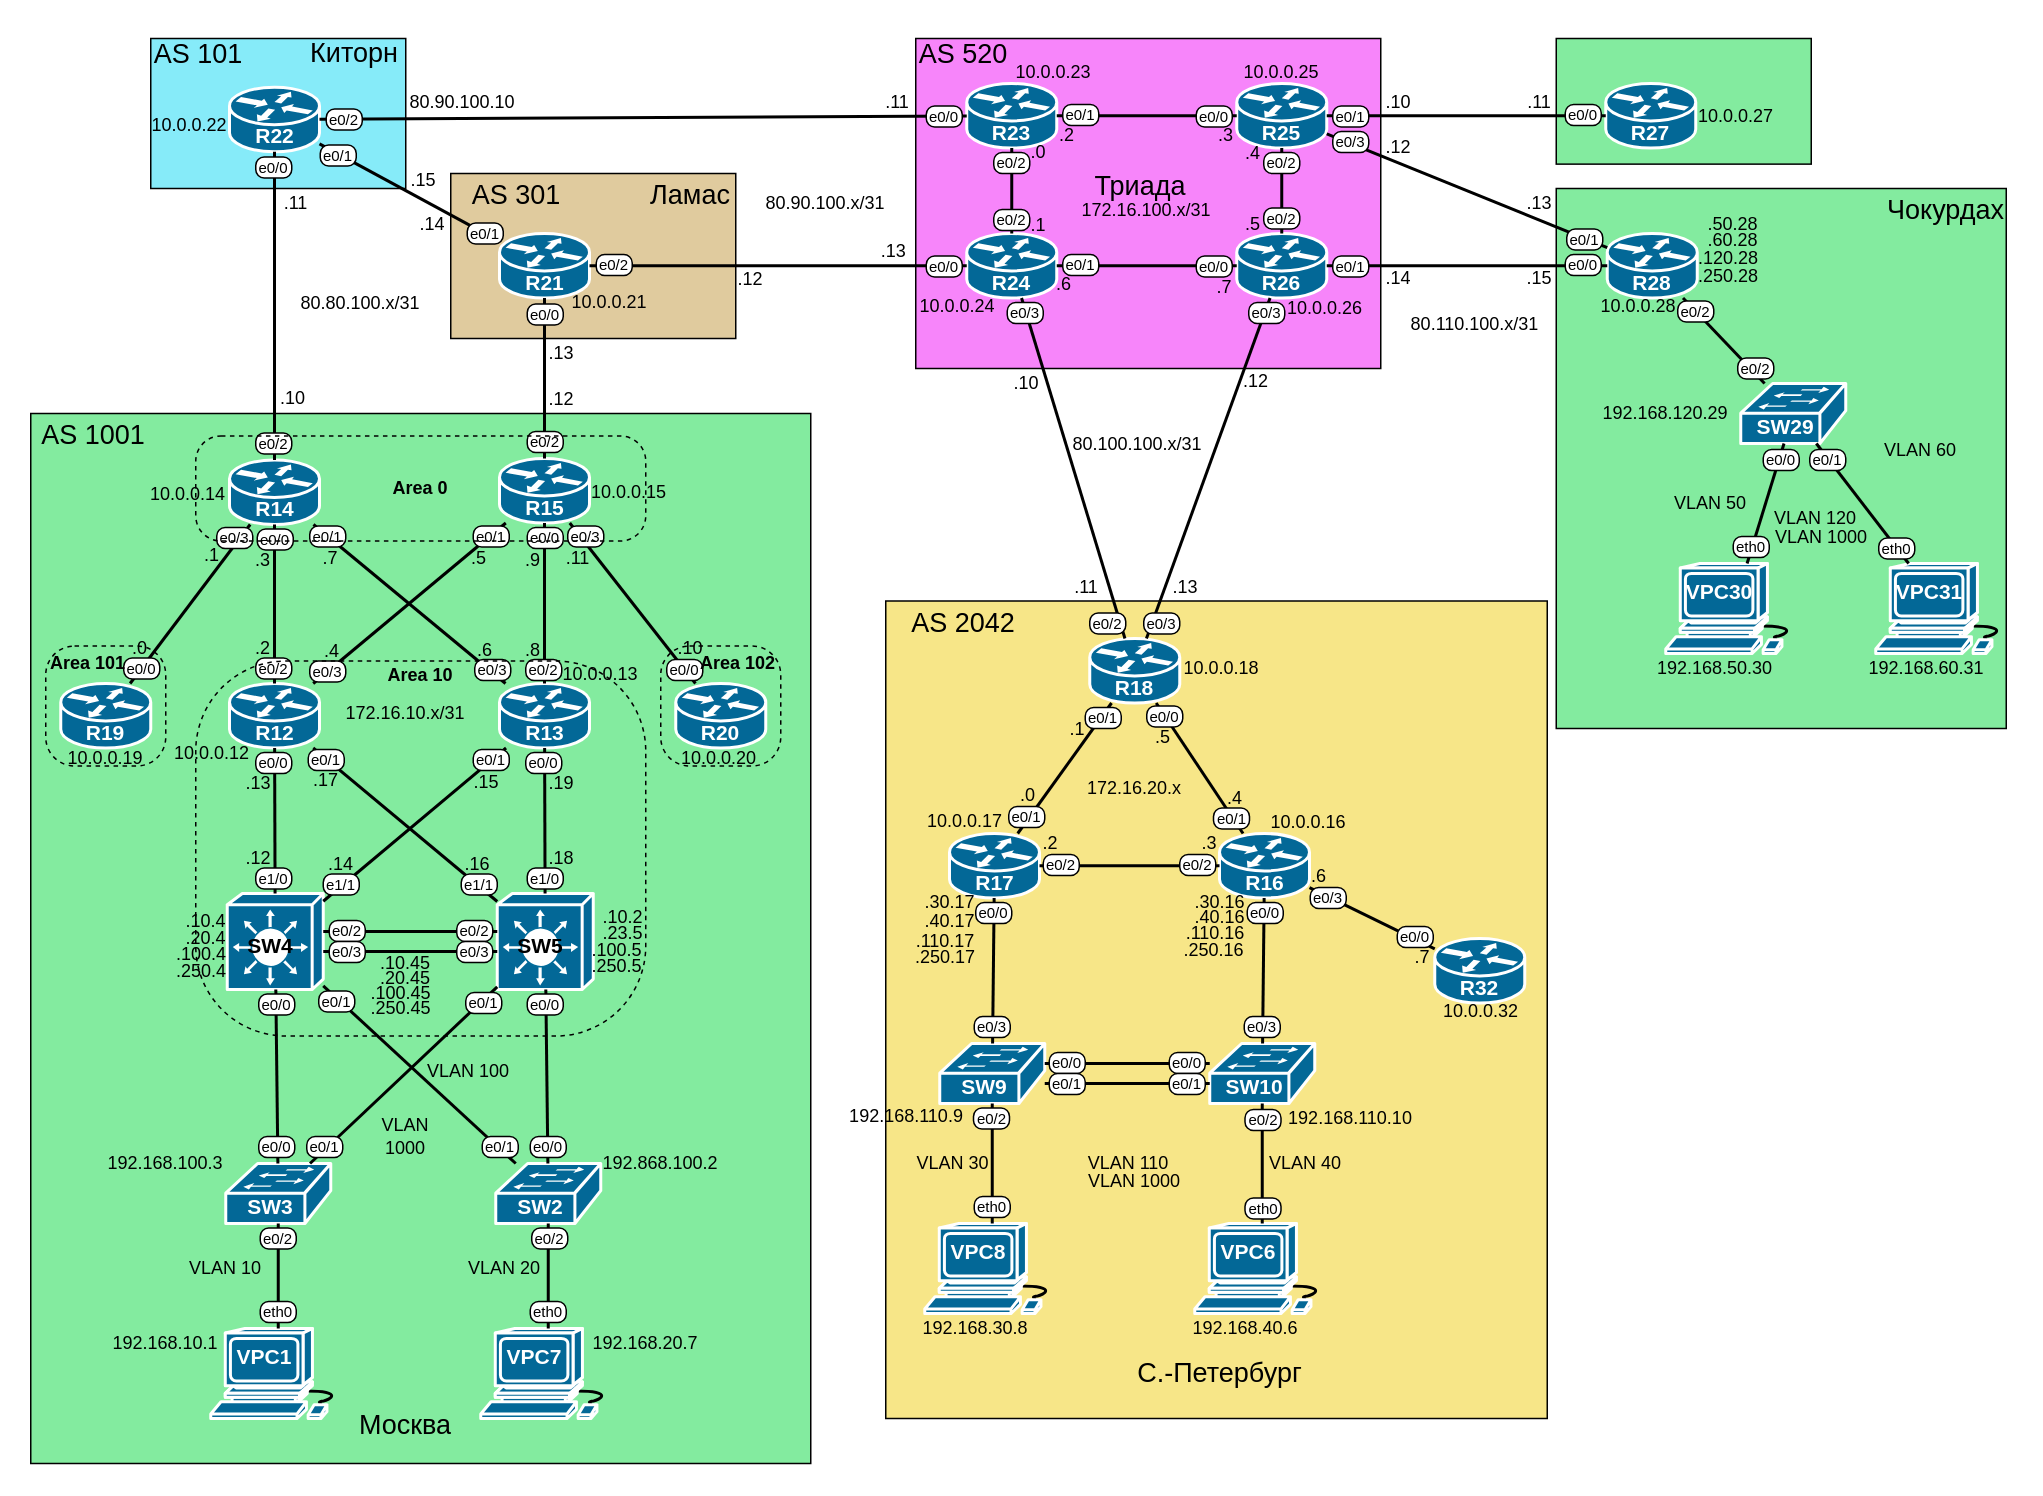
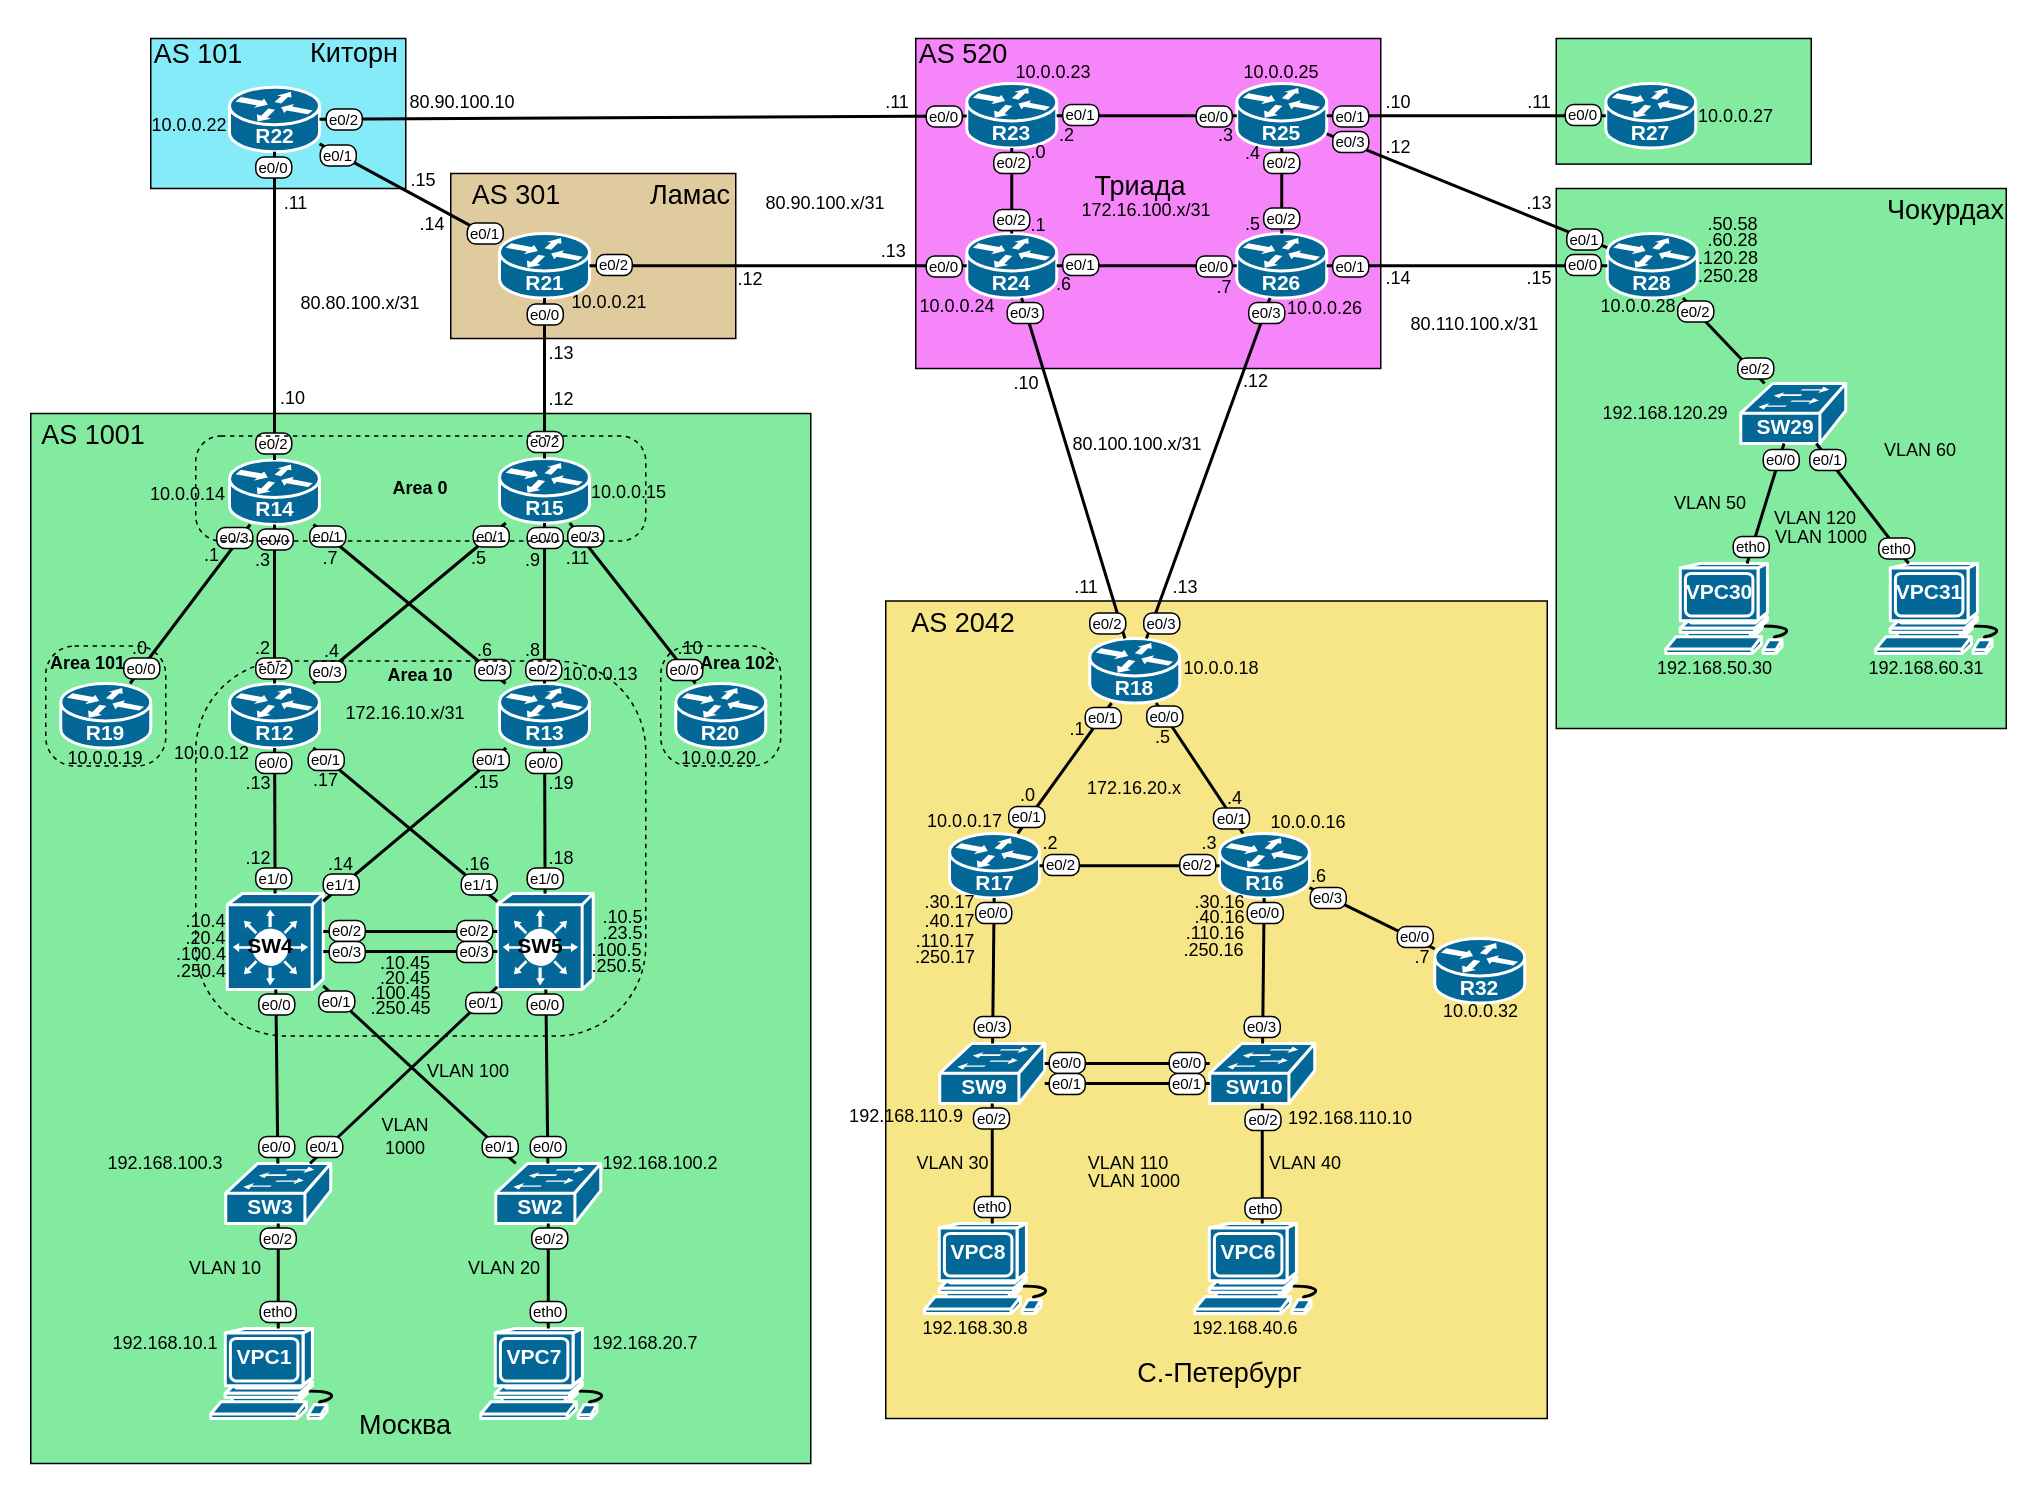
(1733, 224) -> (1733, 224)
(623, 917) -> (623, 917)
(661, 1163) -> (661, 1163)
